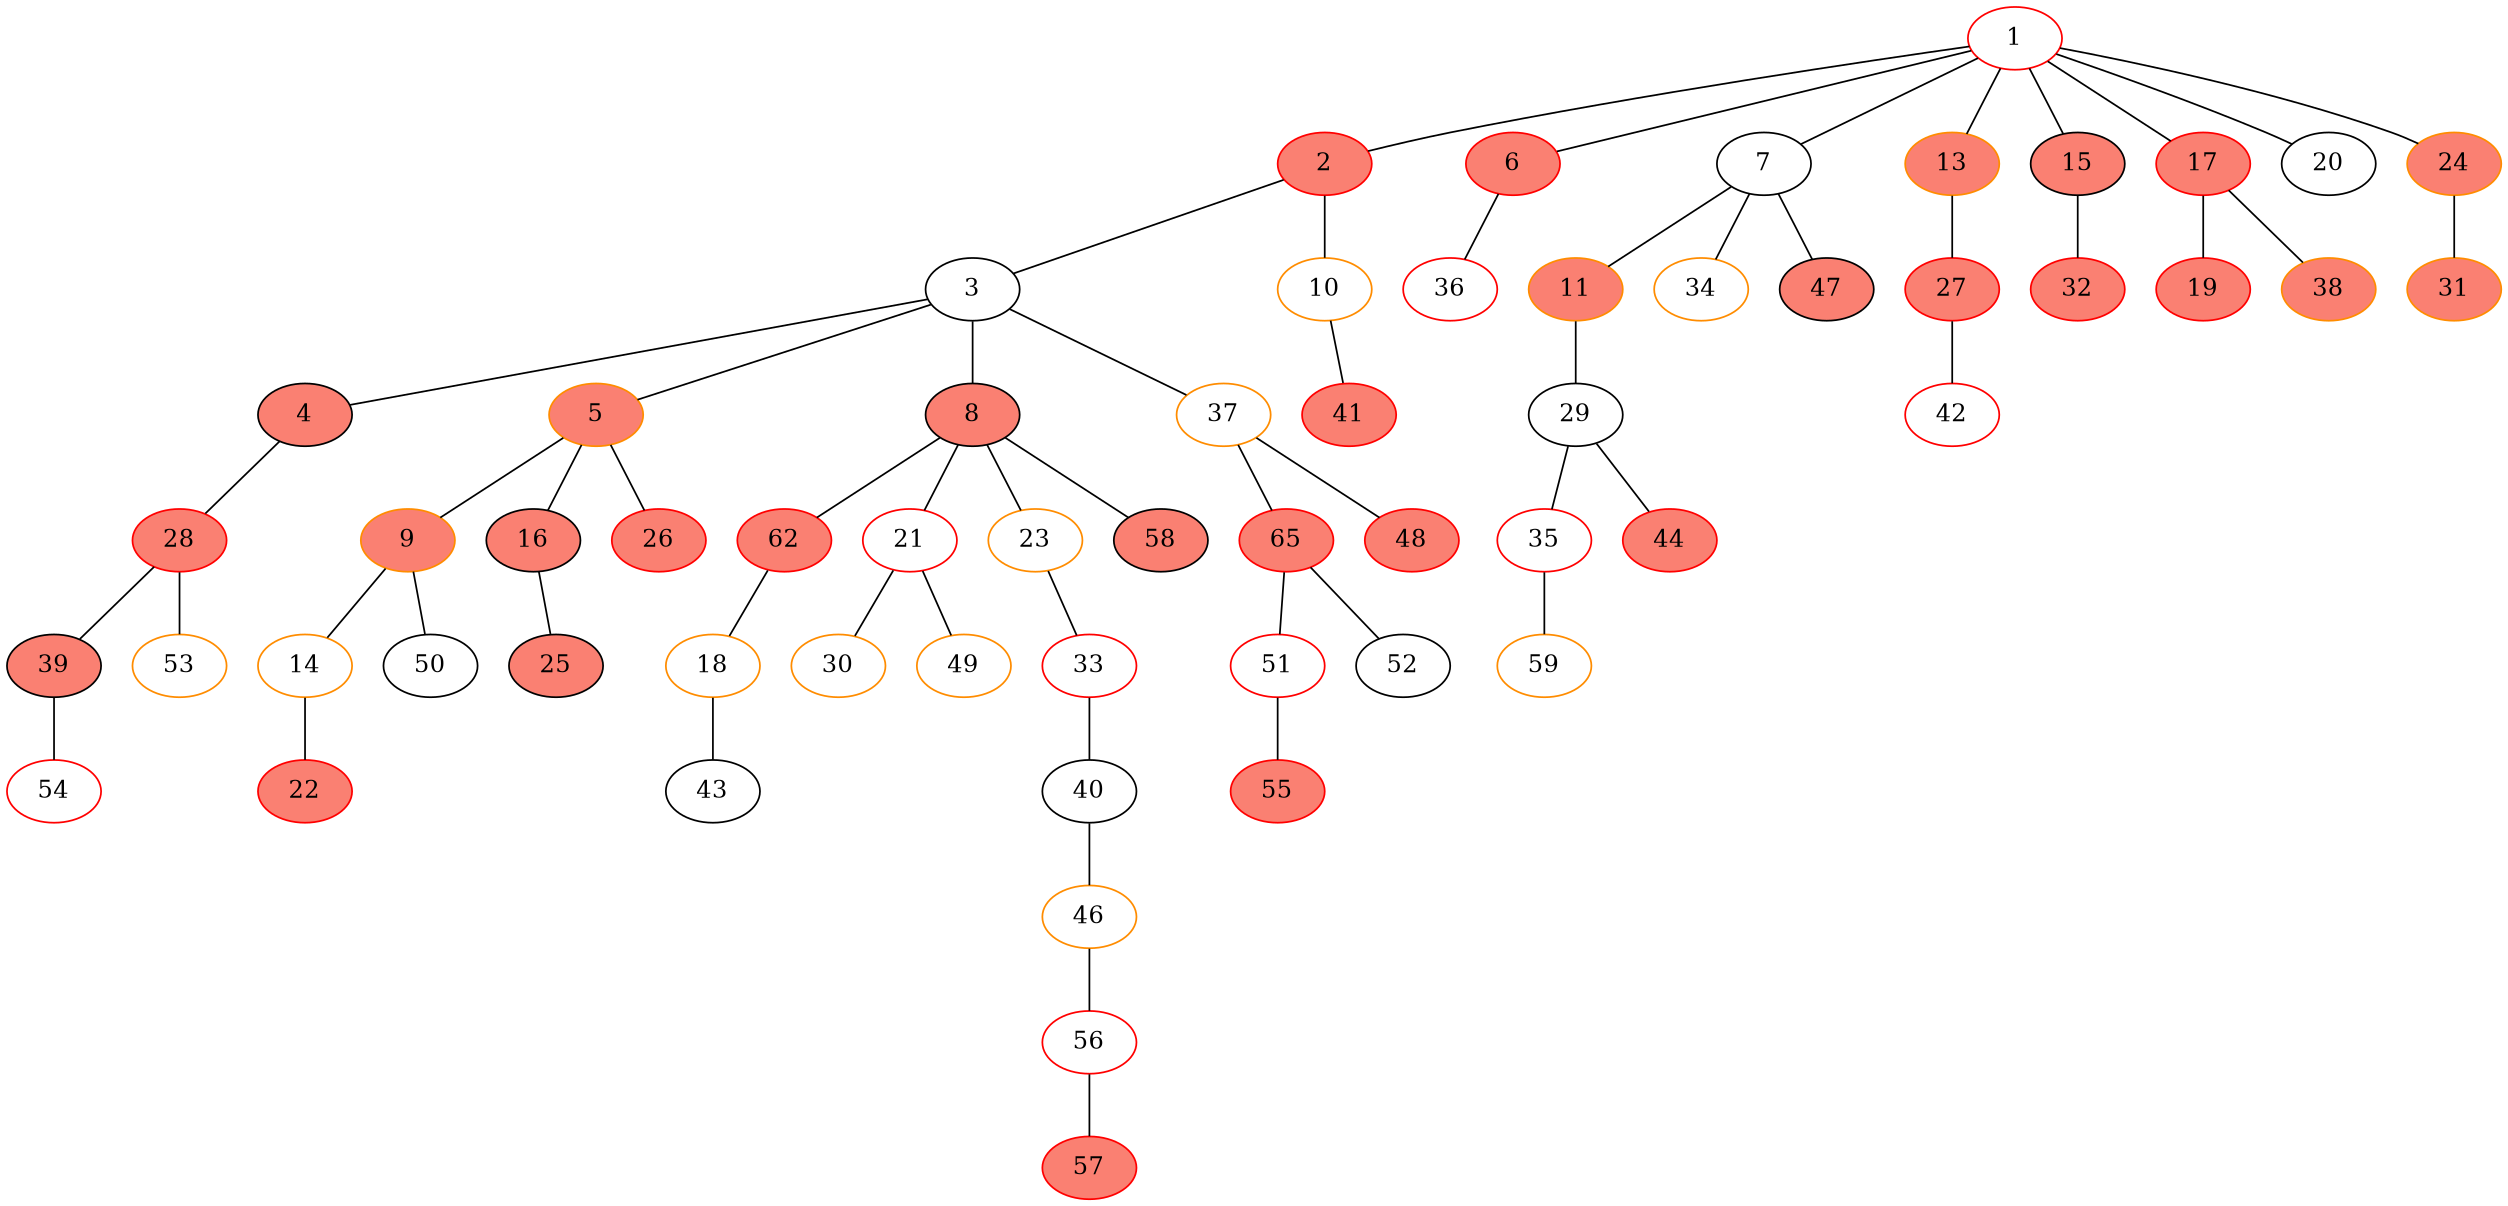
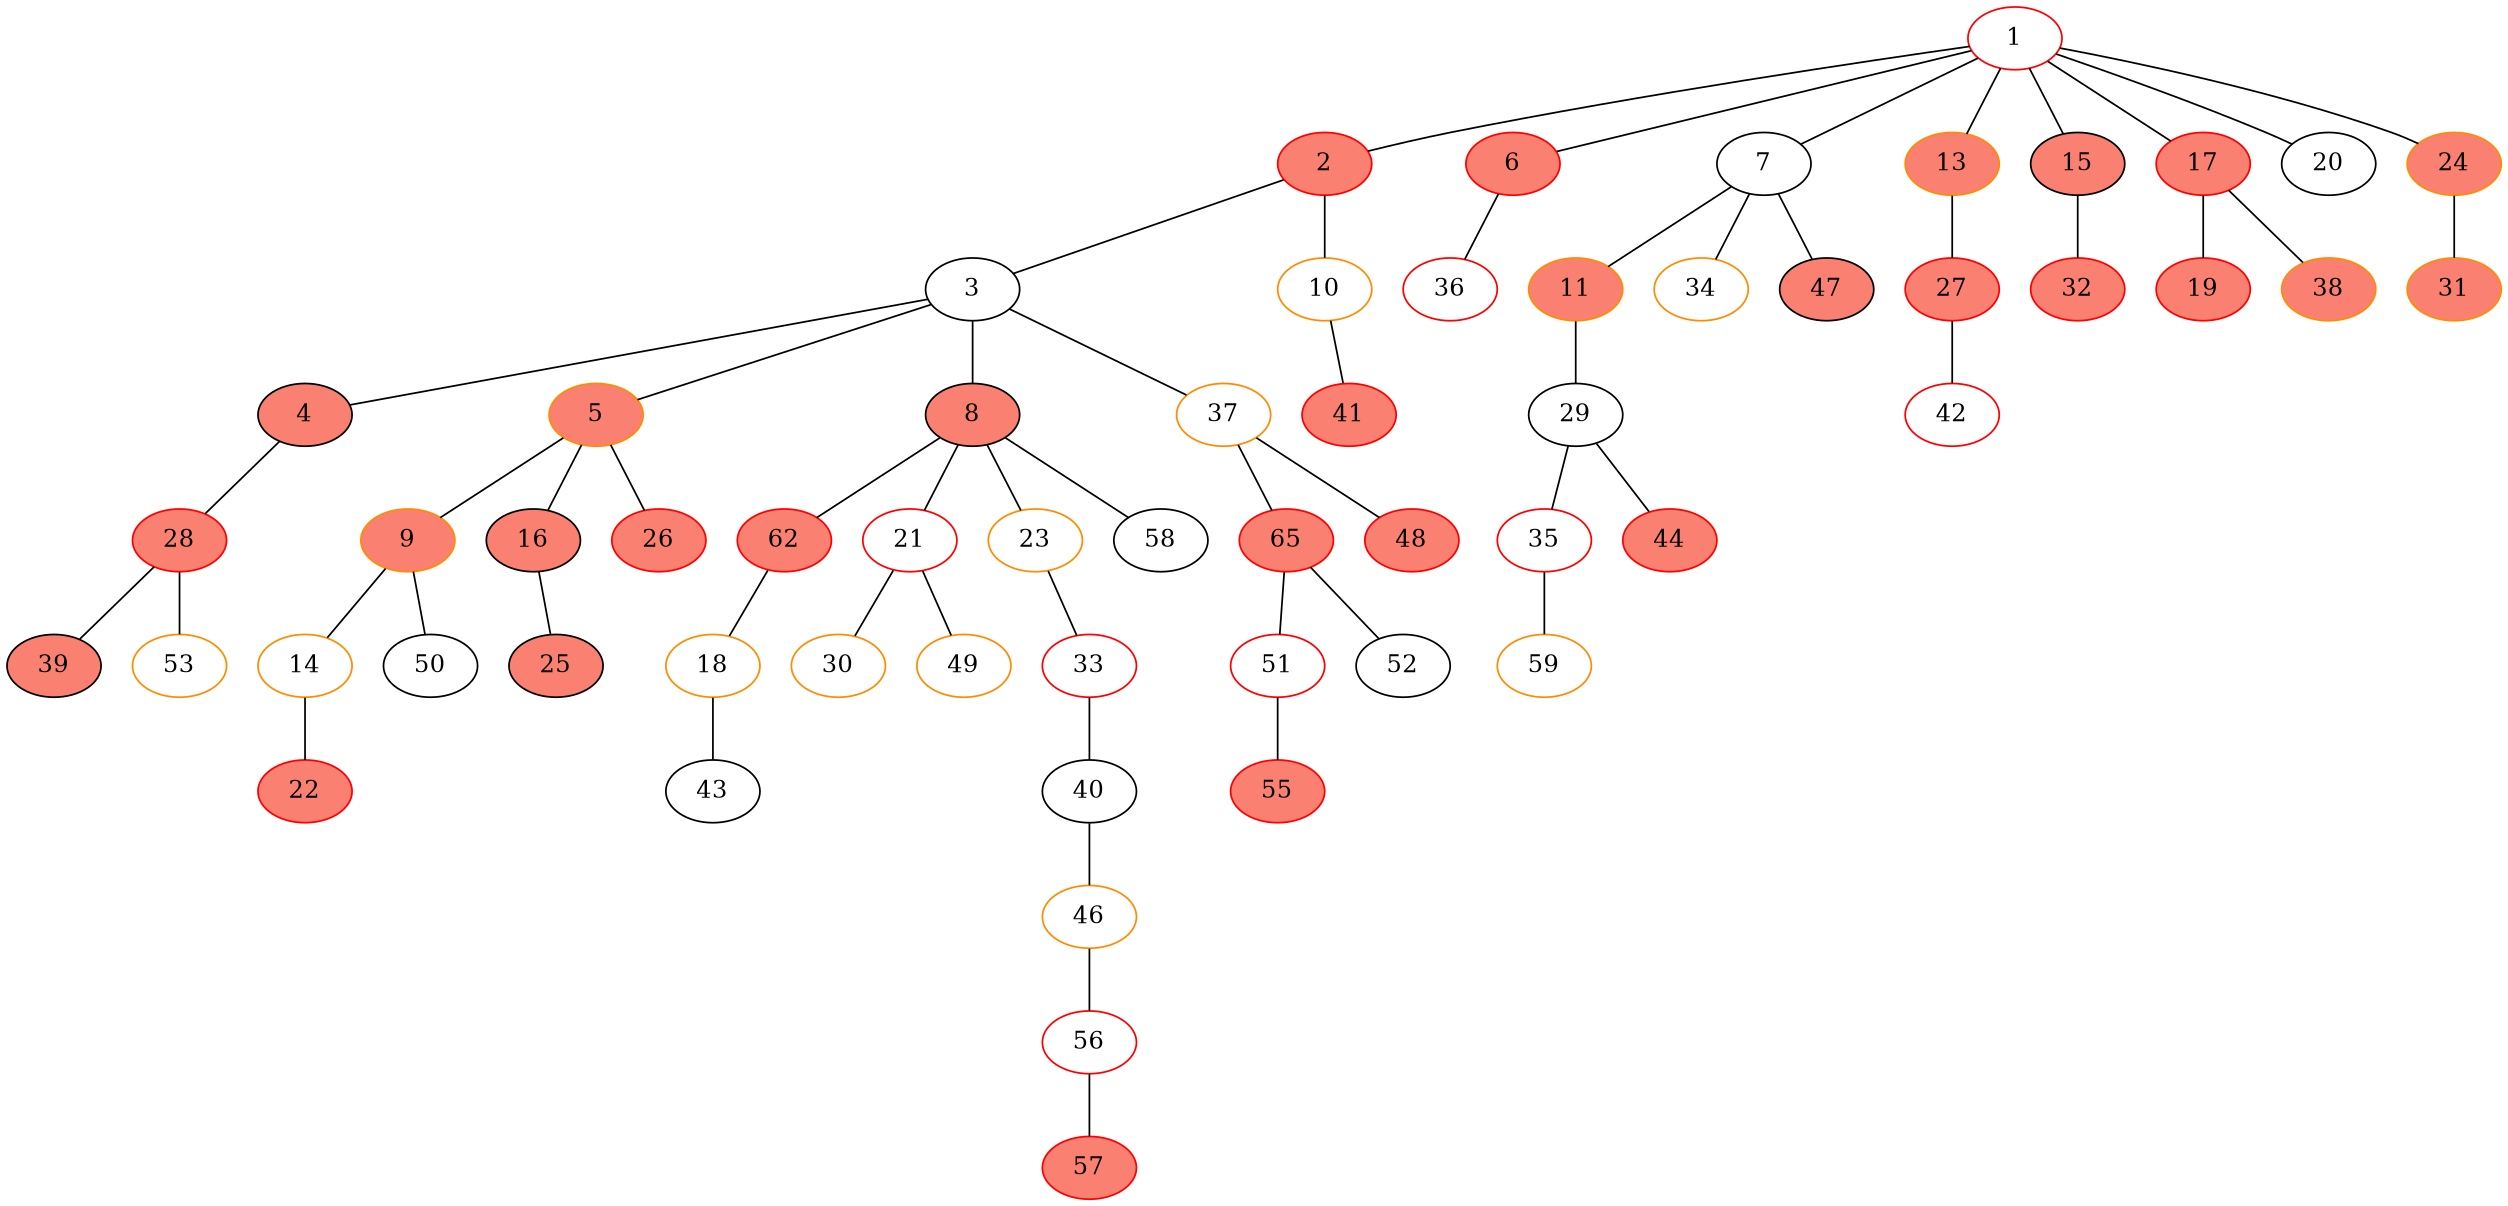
(1161, 540) -> (1161, 540)
(54, 791) -> none
